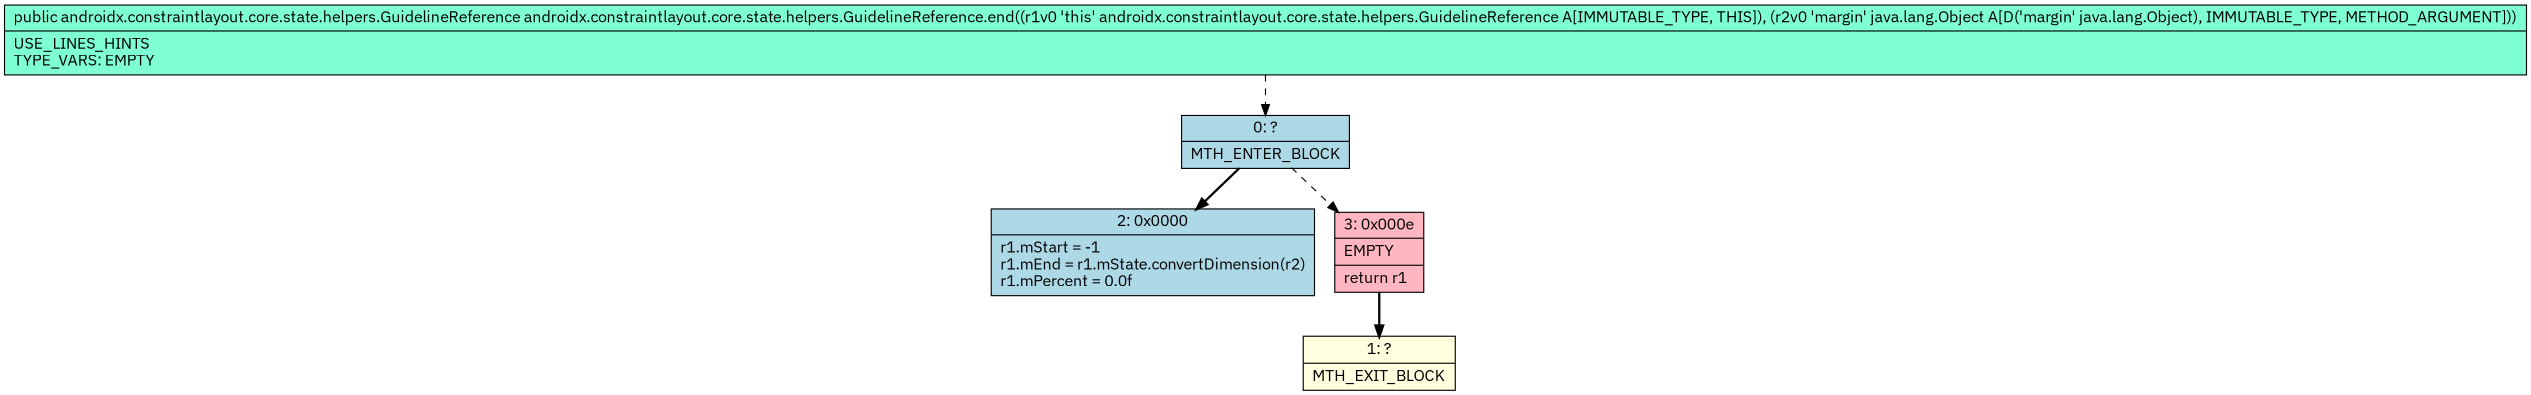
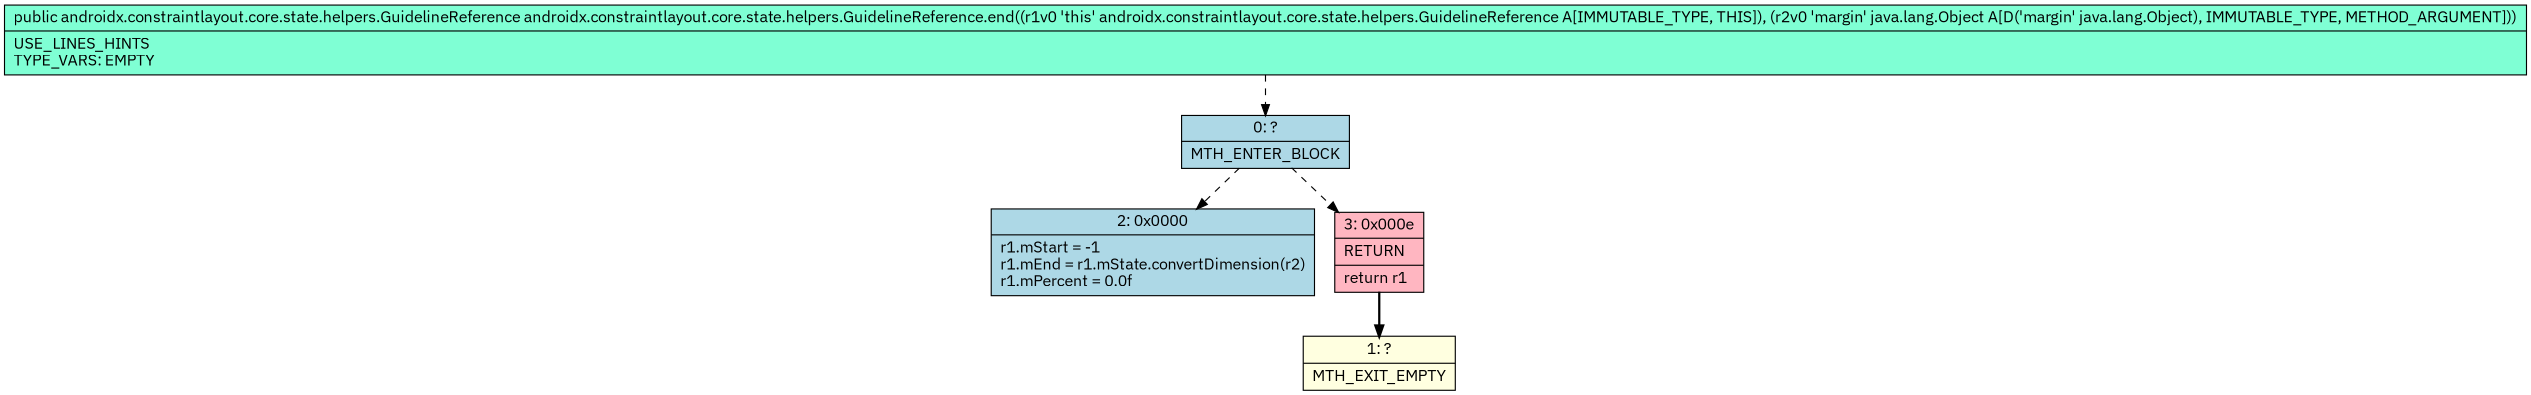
(1222, 185) -> (1222, 185)
(1369, 251) -> (1375, 251)
(1379, 376) -> (1379, 376)
